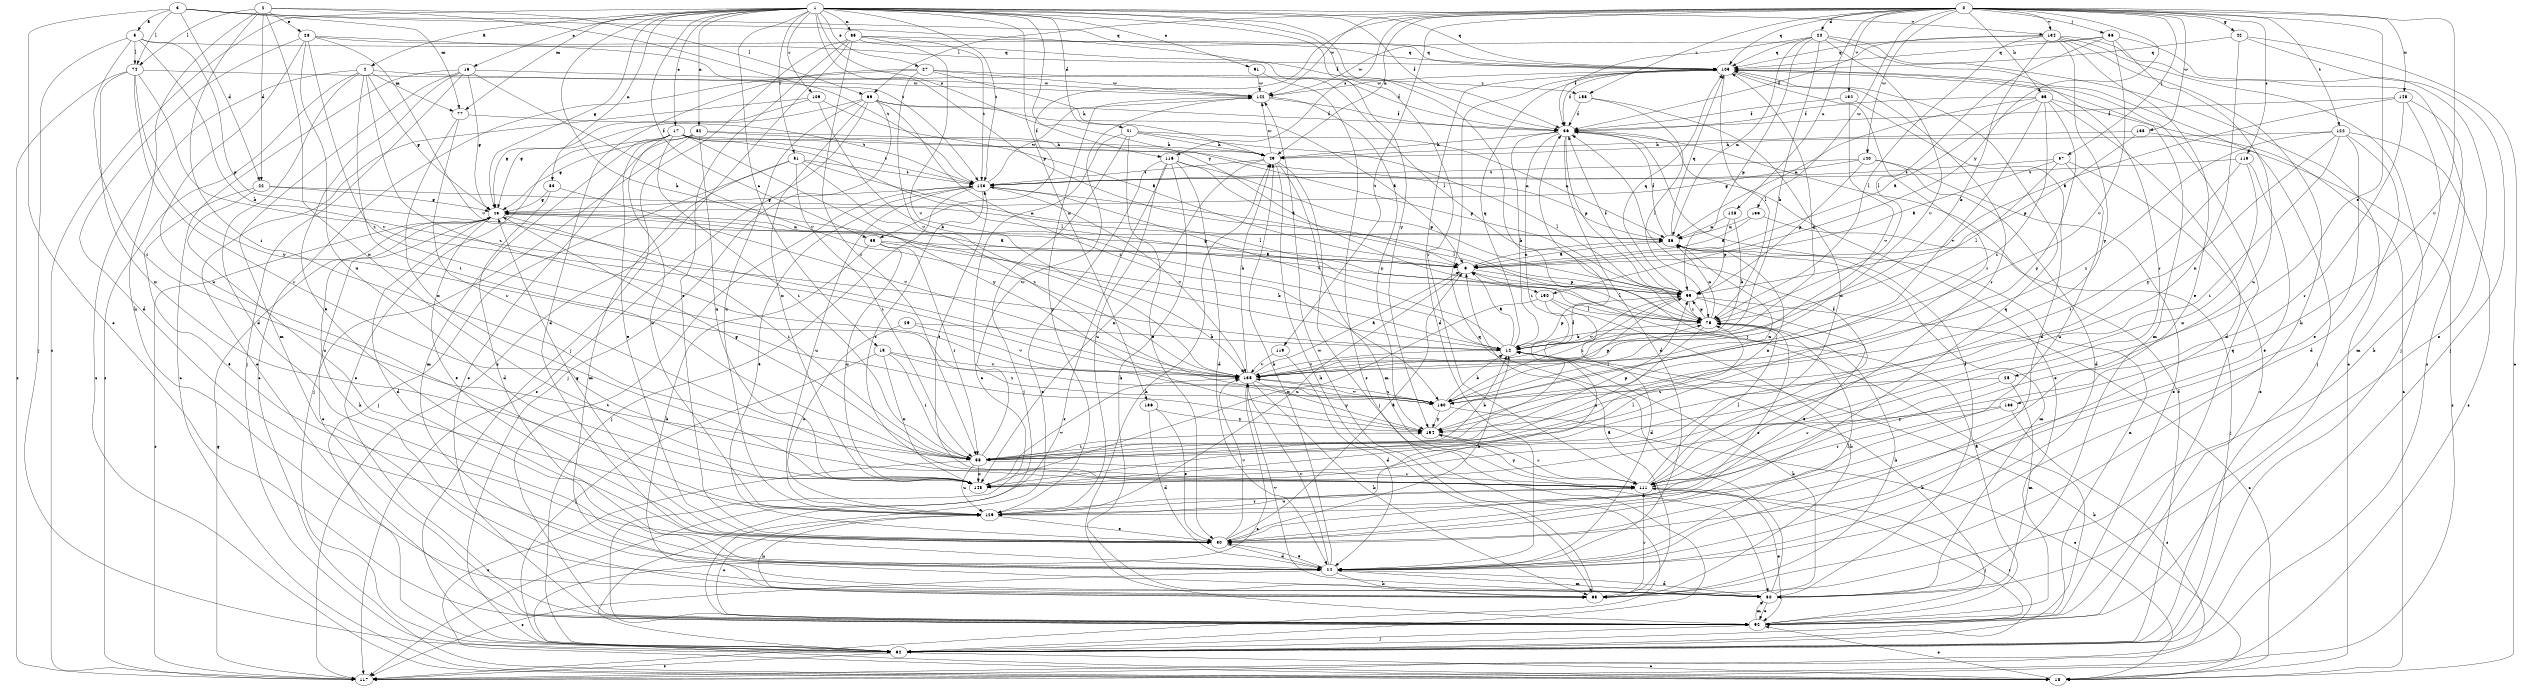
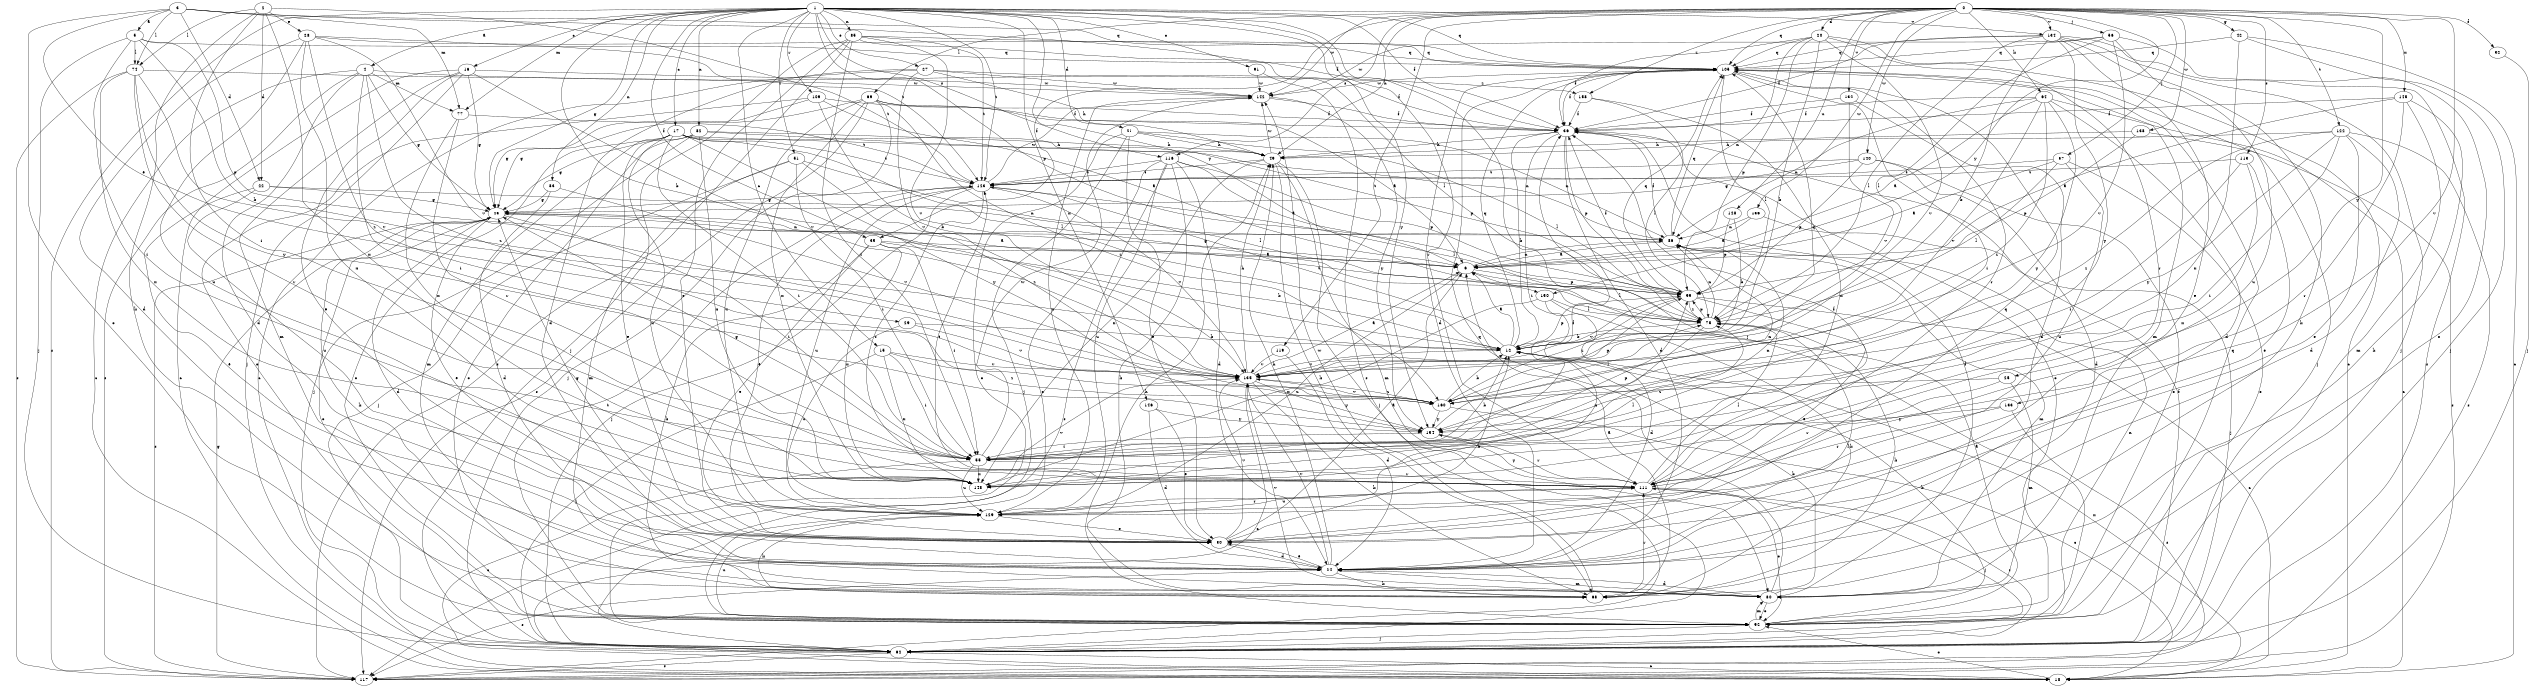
(556, 17) -> none
none -> (2498, 53)
(2044, 97) -> (2044, 97)
none -> (1281, 125)
(887, 172) -> (1077, 172)
(2358, 200) -> (2358, 200)
(1704, 228) -> none
none -> (368, 240)
(1053, 309) -> (1053, 309)
(1149, 405) -> (1149, 405)
(1202, 436) -> (1205, 437)
(1696, 485) -> (748, 508)
(2095, 515) -> (2095, 515)
